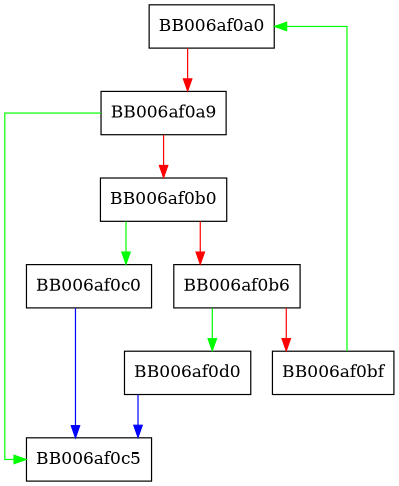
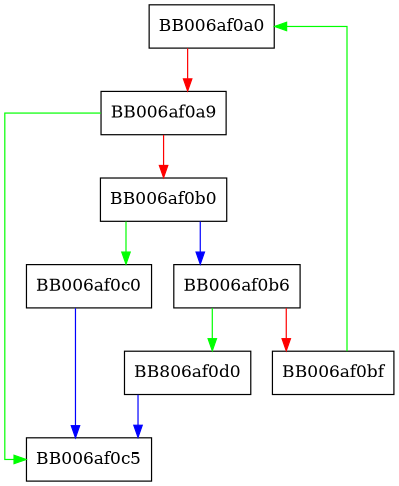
(200, 237) -> (200, 237)
(188, 373) -> (188, 373)
